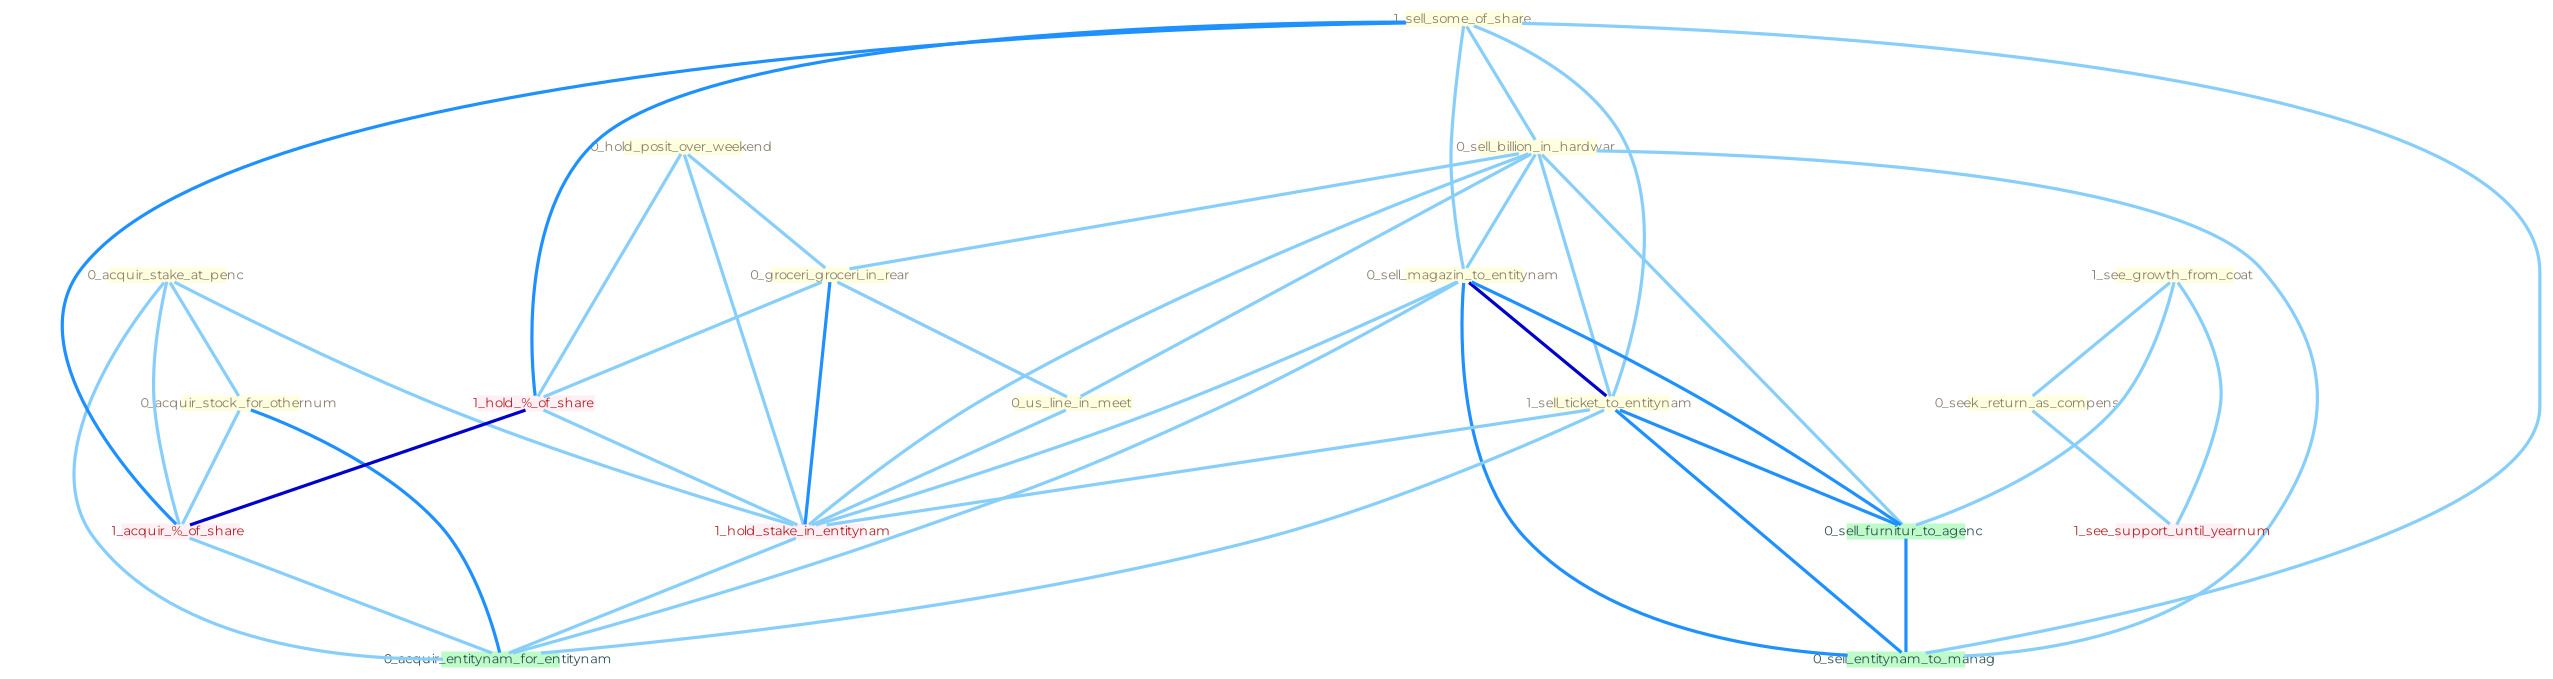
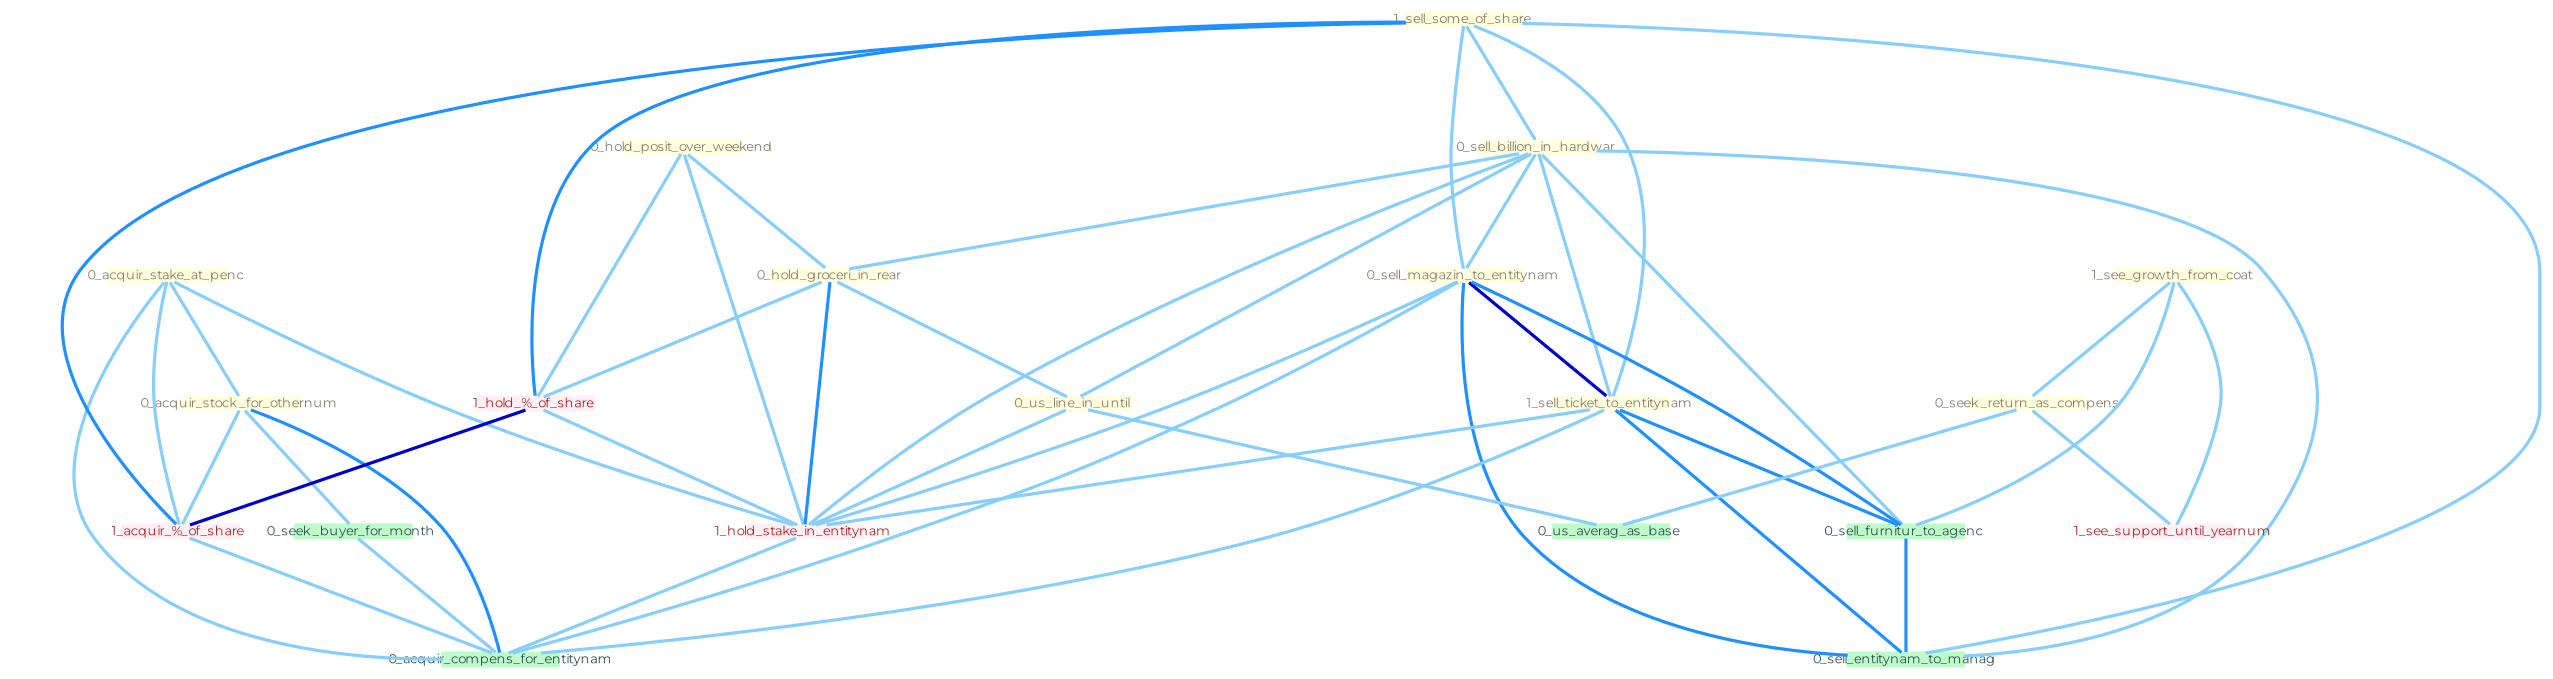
(830, 275) -> (830, 275)
(1074, 403) -> (1074, 403)
none -> (353, 531)
none -> (1611, 531)
(501, 659) -> (501, 659)
